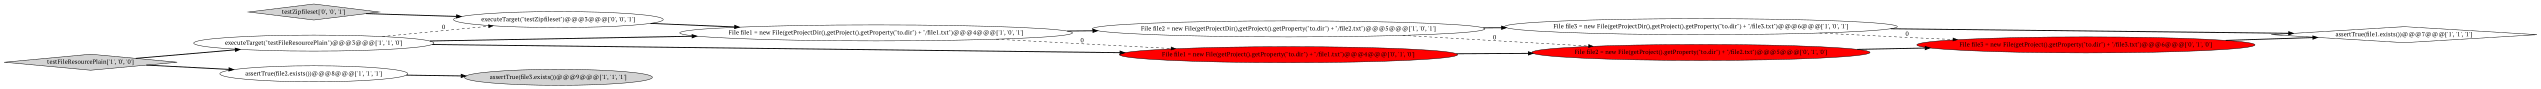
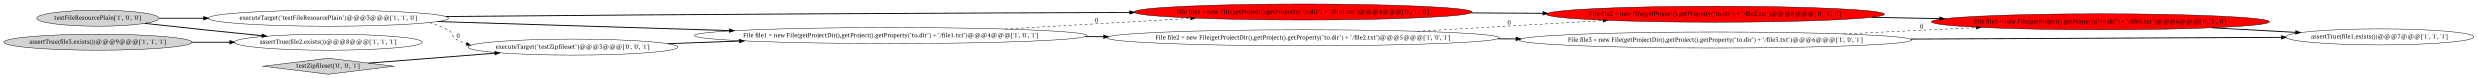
(2404, 35) -> (2380, 37)
(91, 62) -> (98, 18)
(434, 76) -> (211, 42)
